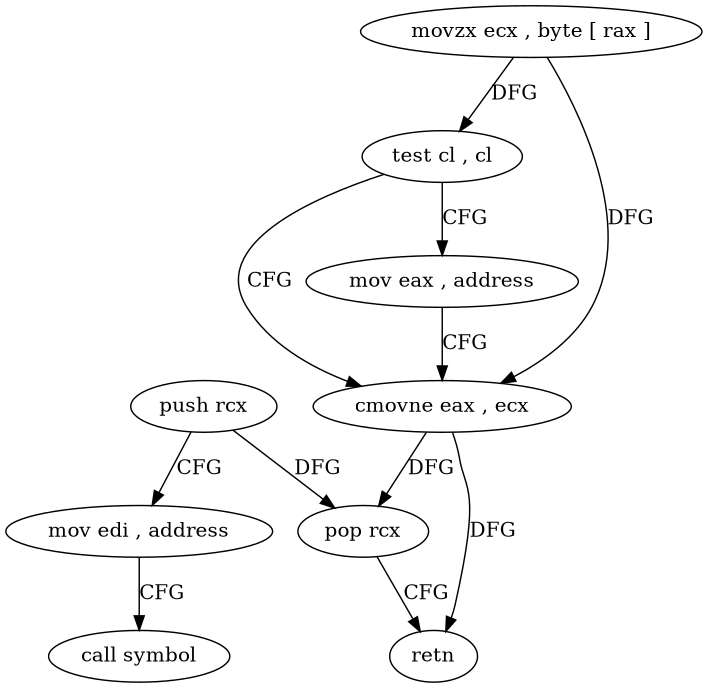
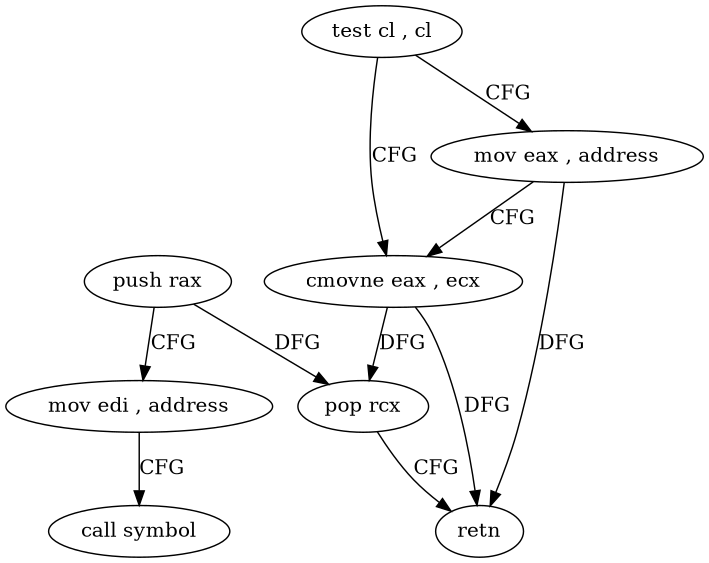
(531, 32) -> none
none -> (539, 340)
(204, 406) -> (158, 281)
